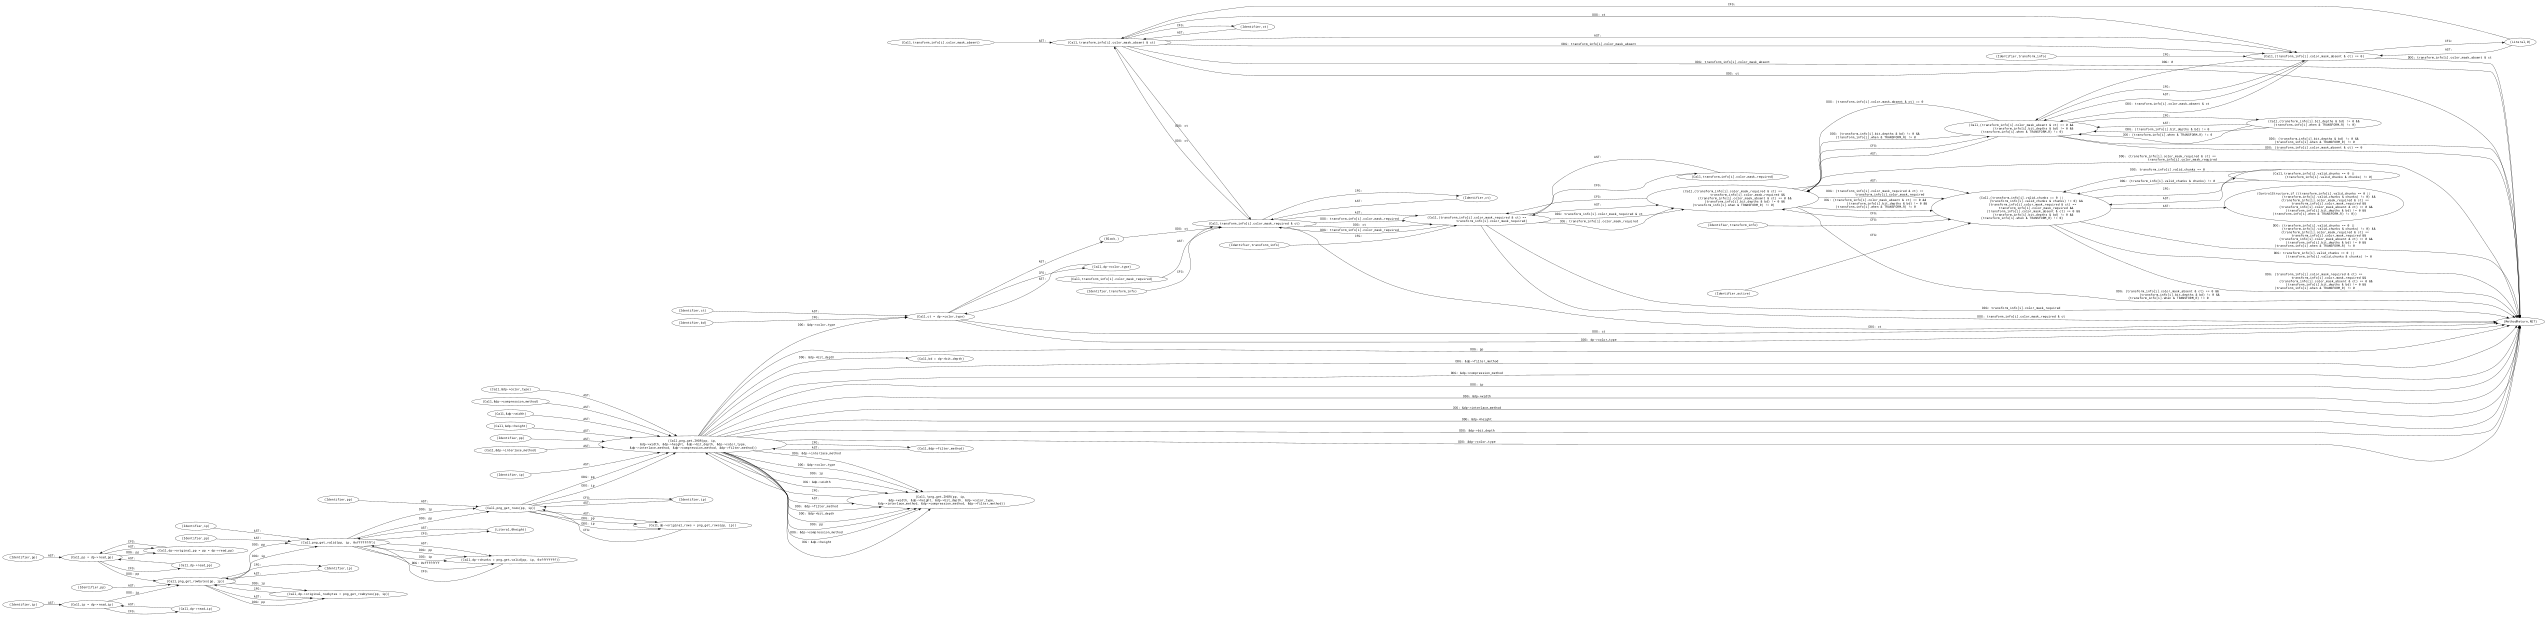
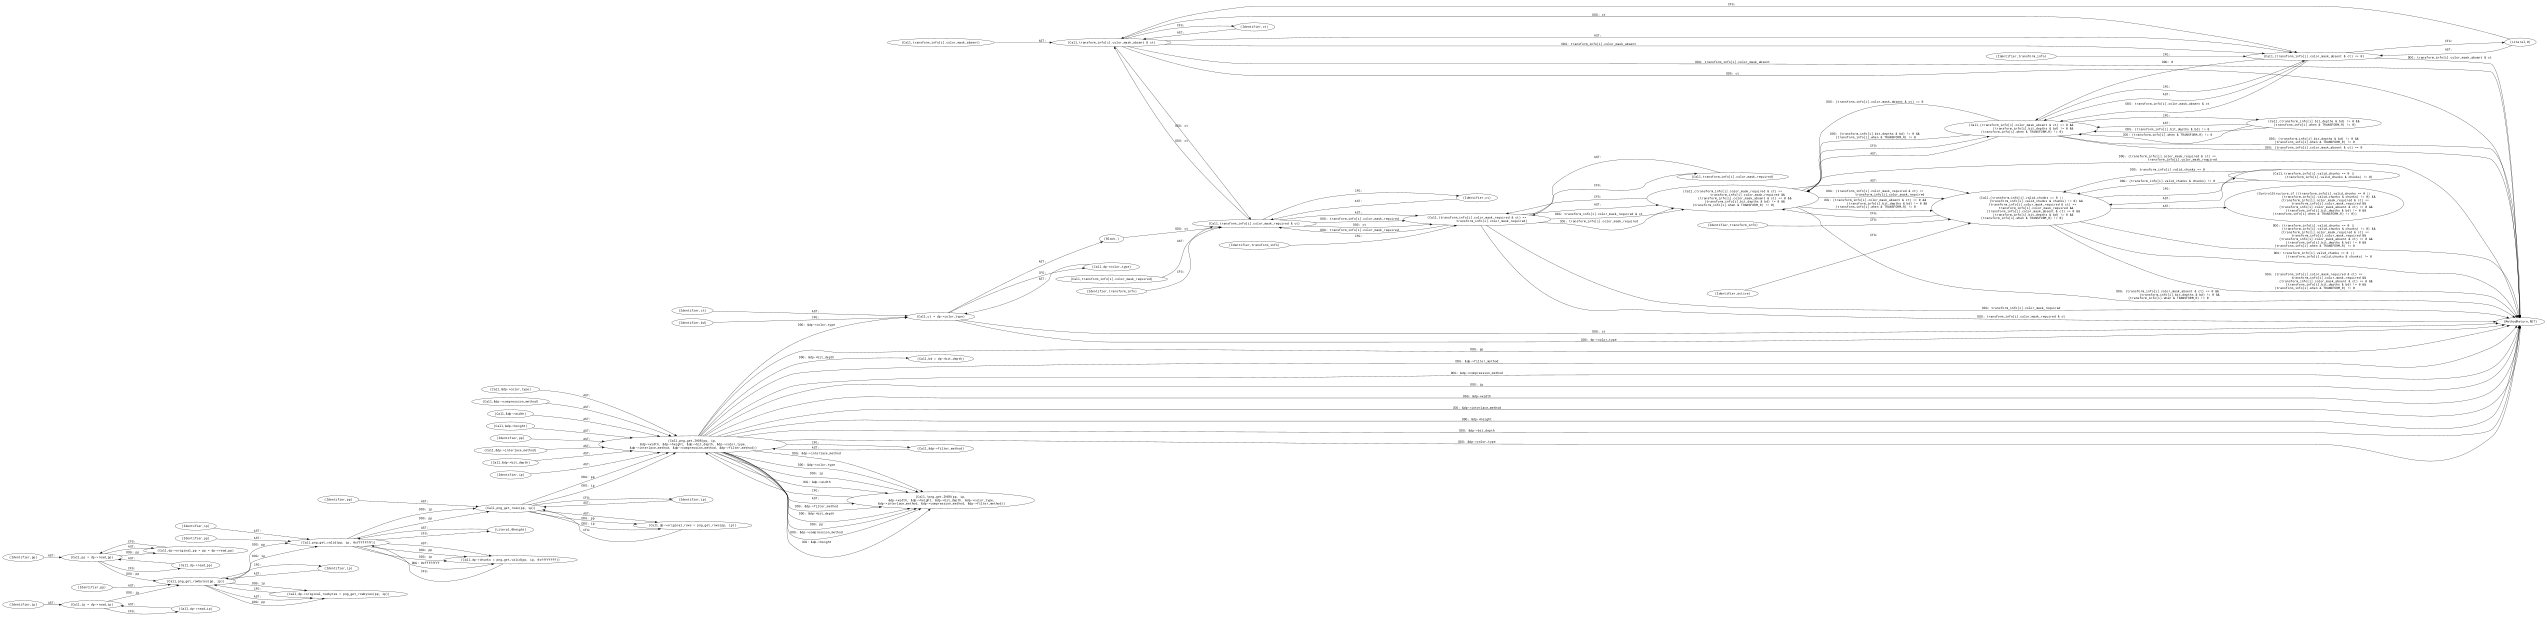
(1881, 329) -> none
none -> (511, 463)
